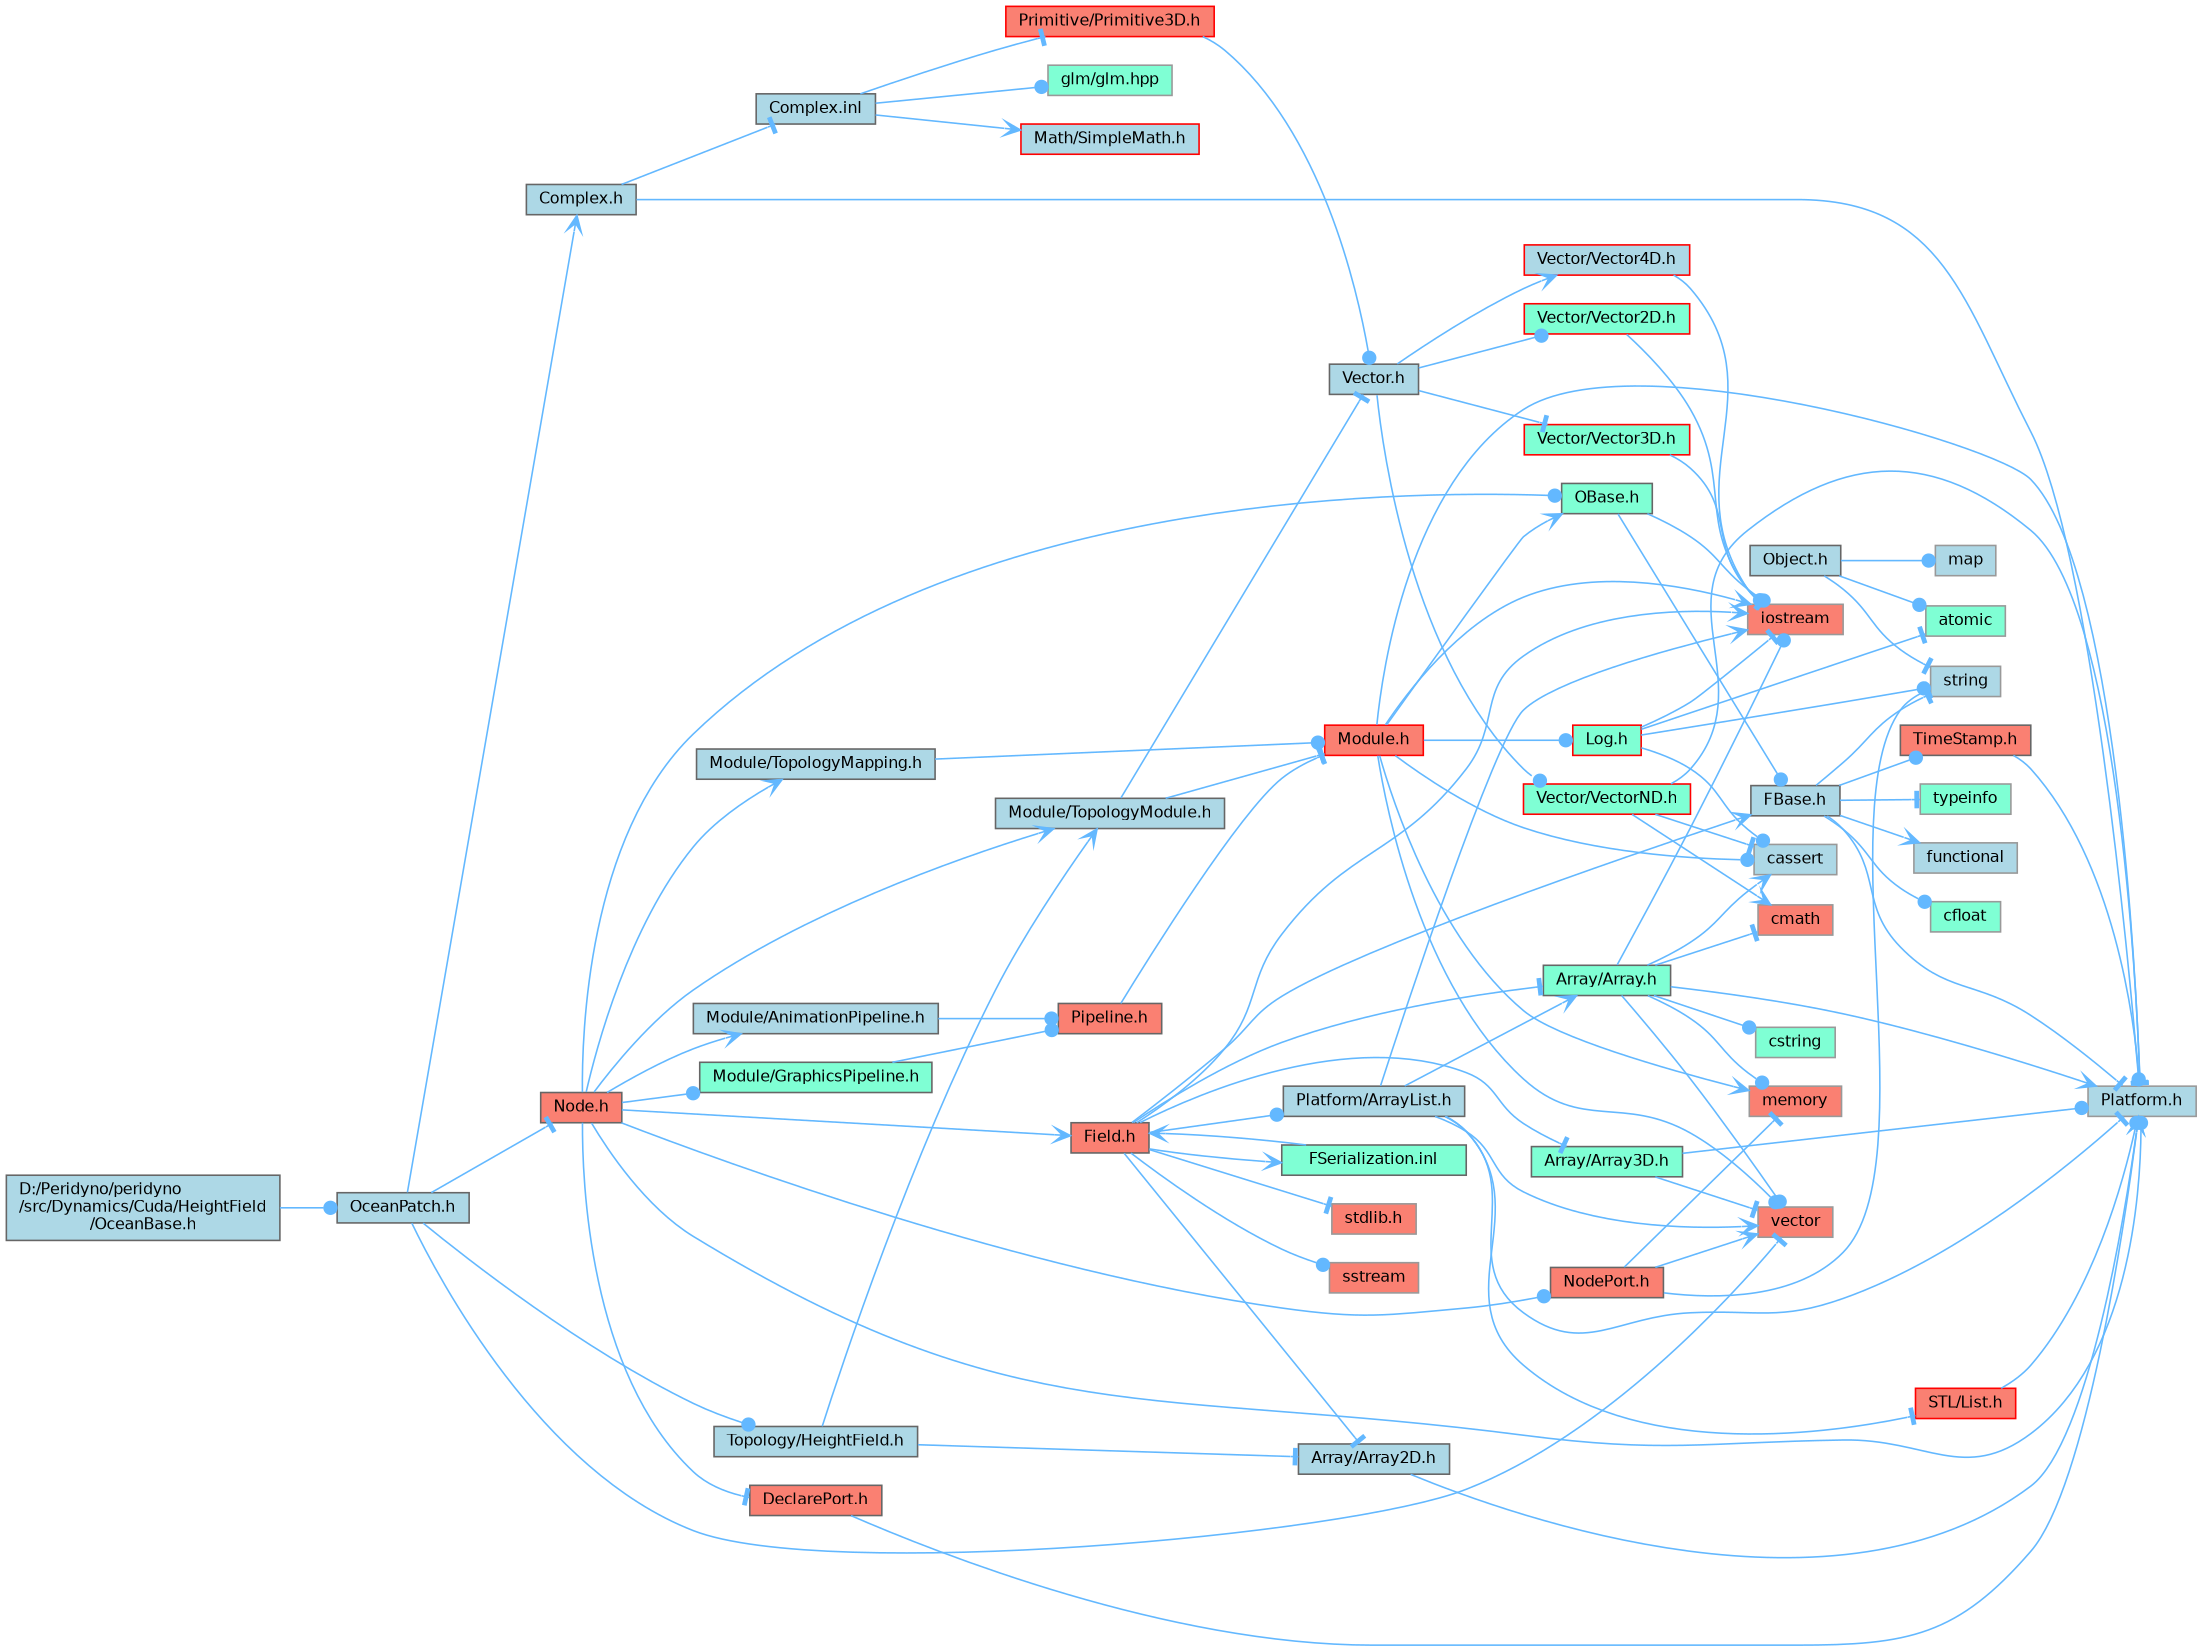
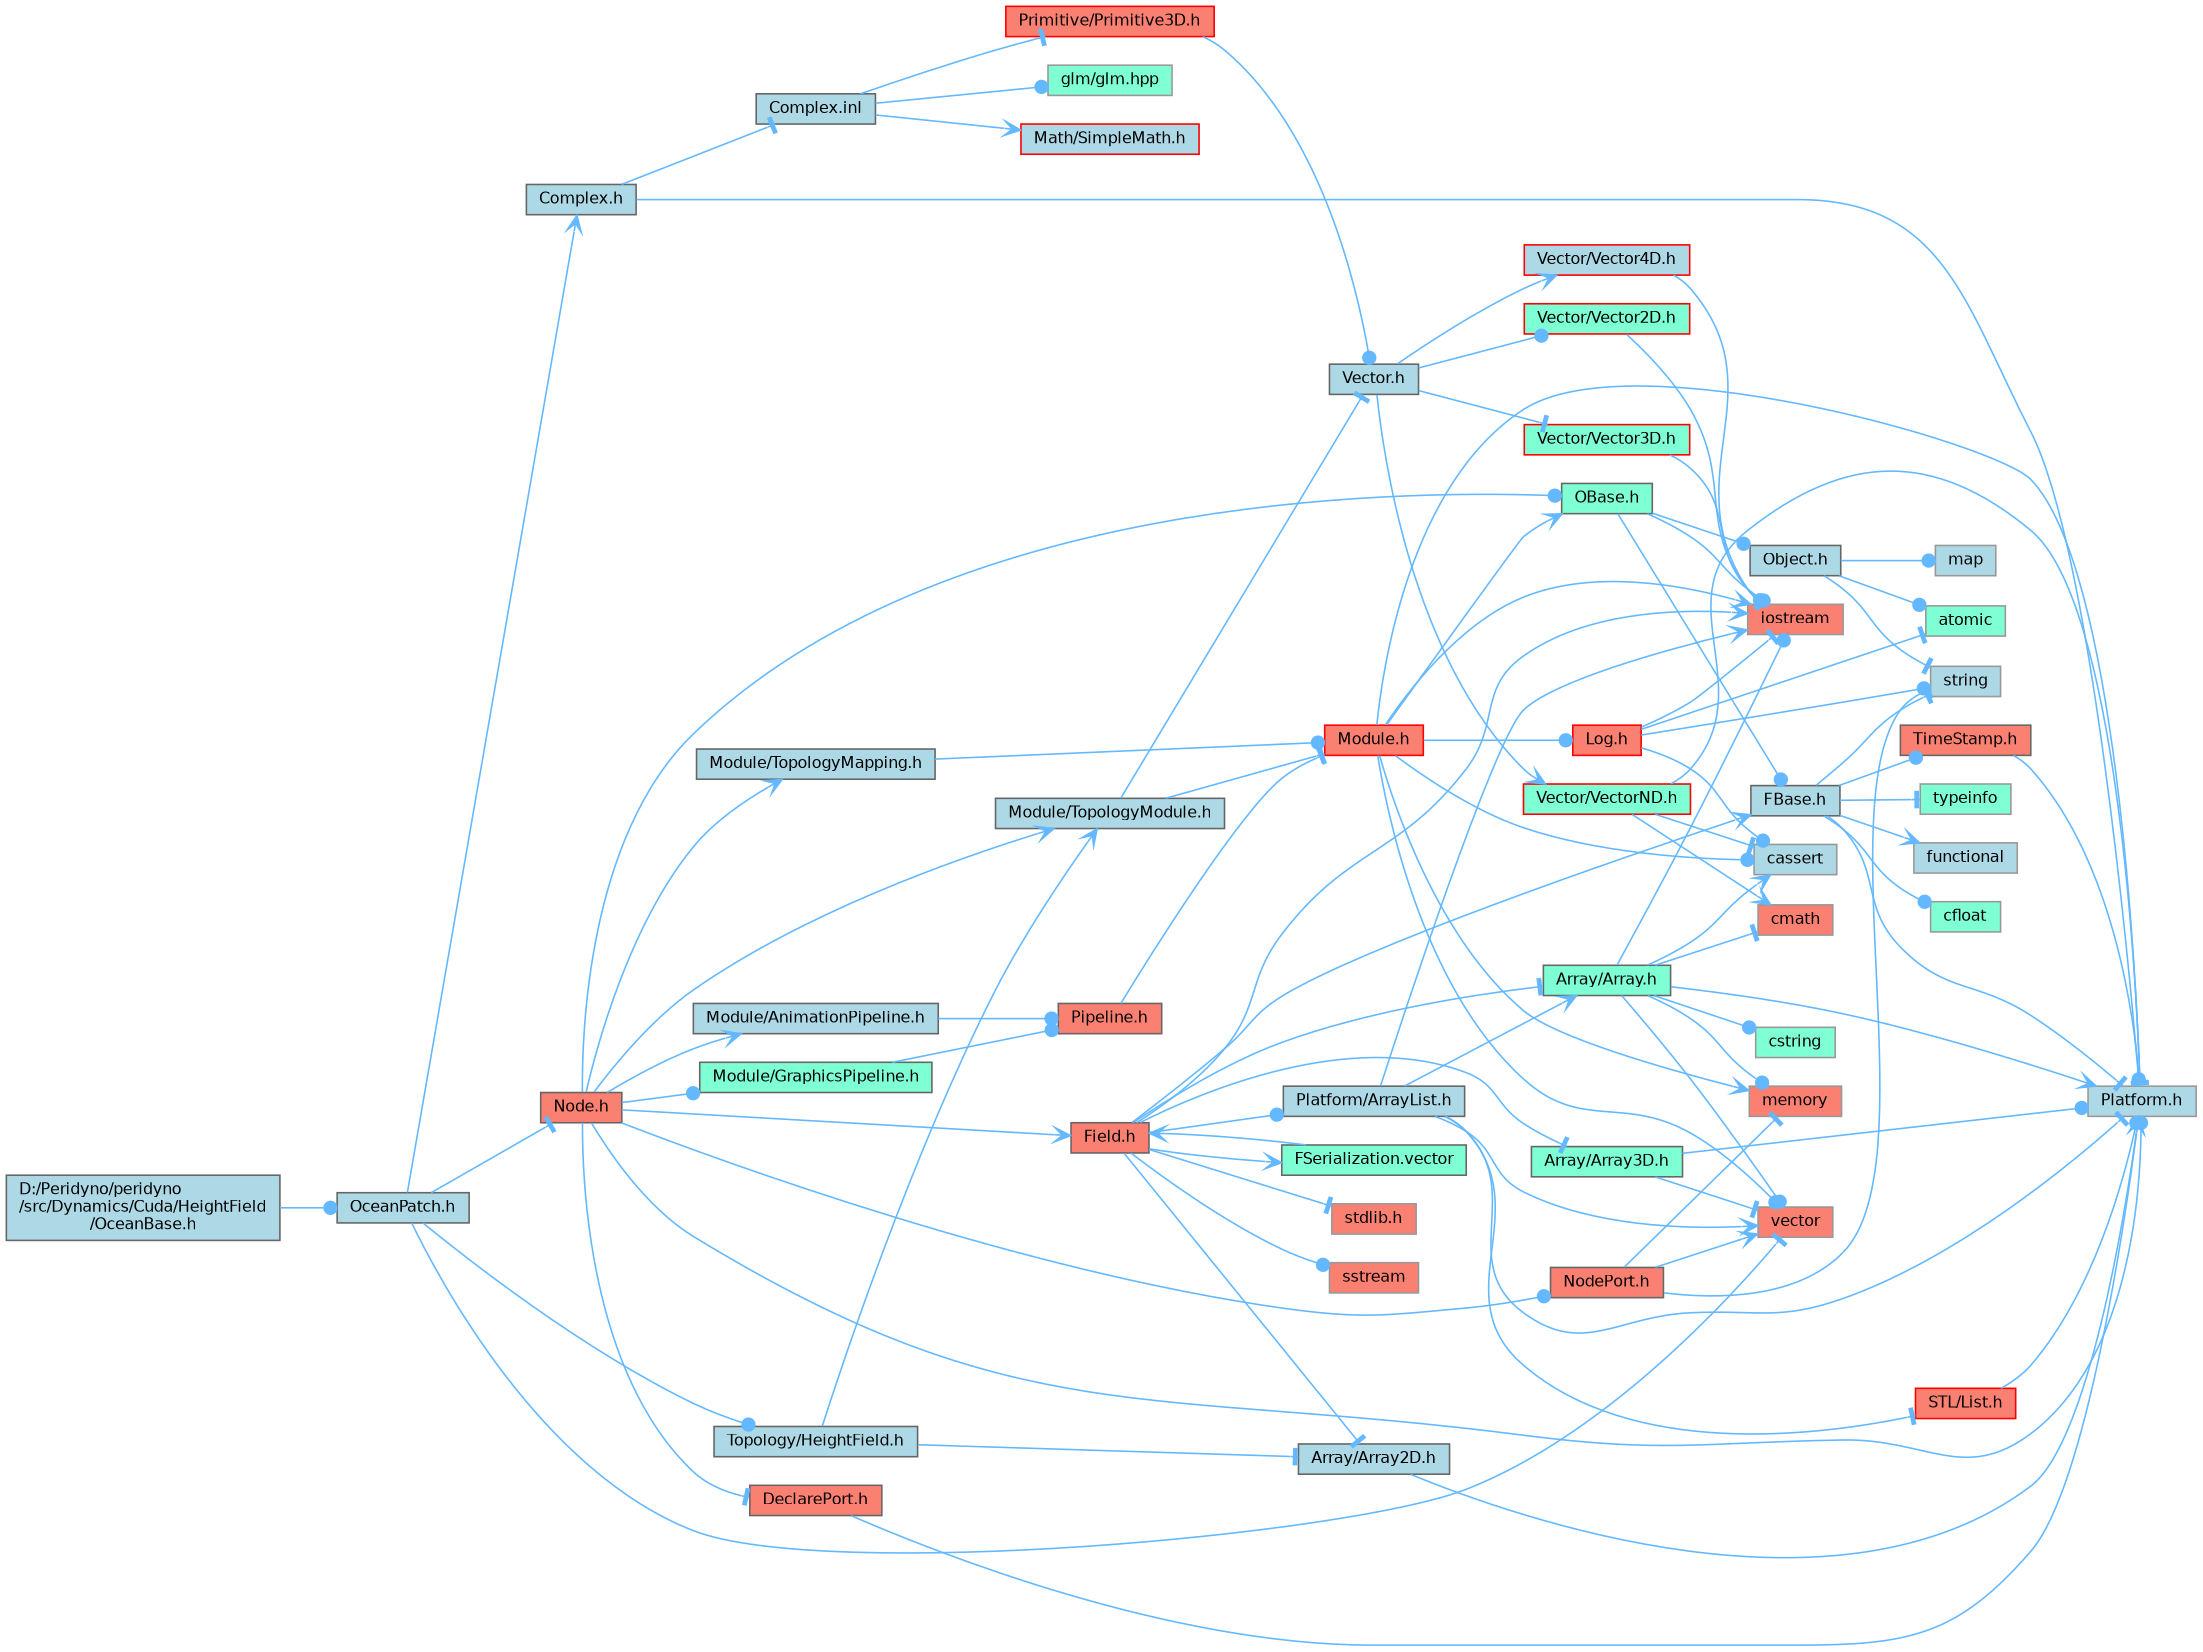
none -> (1695, 527)
(1423, 599) -> (1423, 599)
(1607, 740) -> (1607, 740)
(1374, 1160) -> (1374, 1160)
